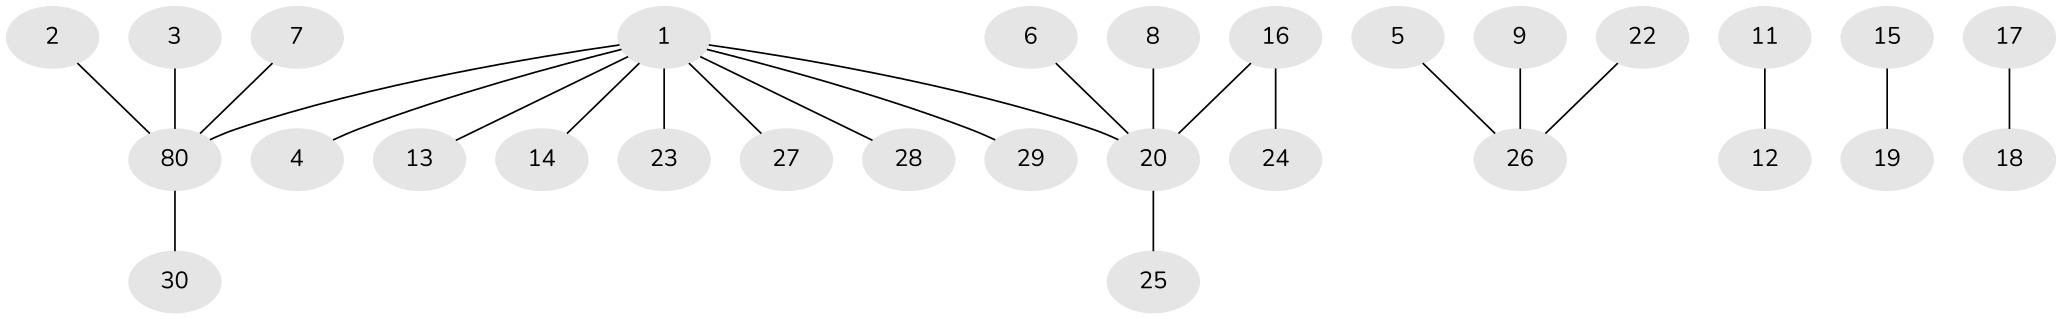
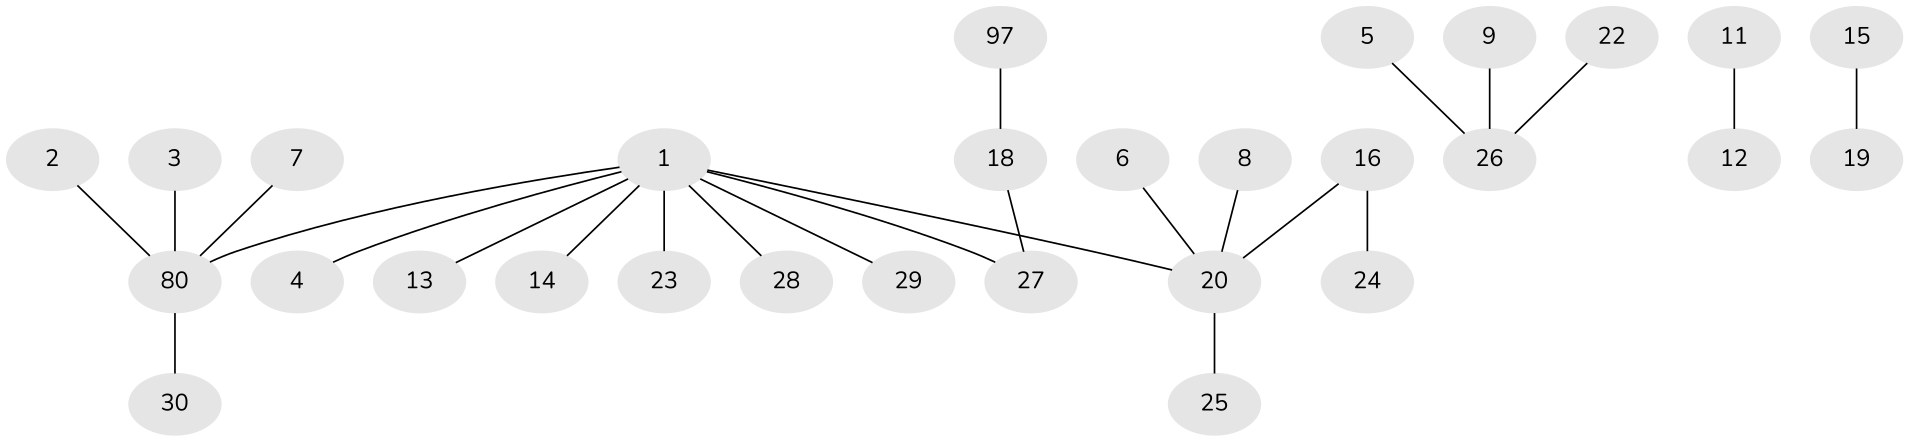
(2009, 37) -> (1000, 37)
none -> (1016, 221)
